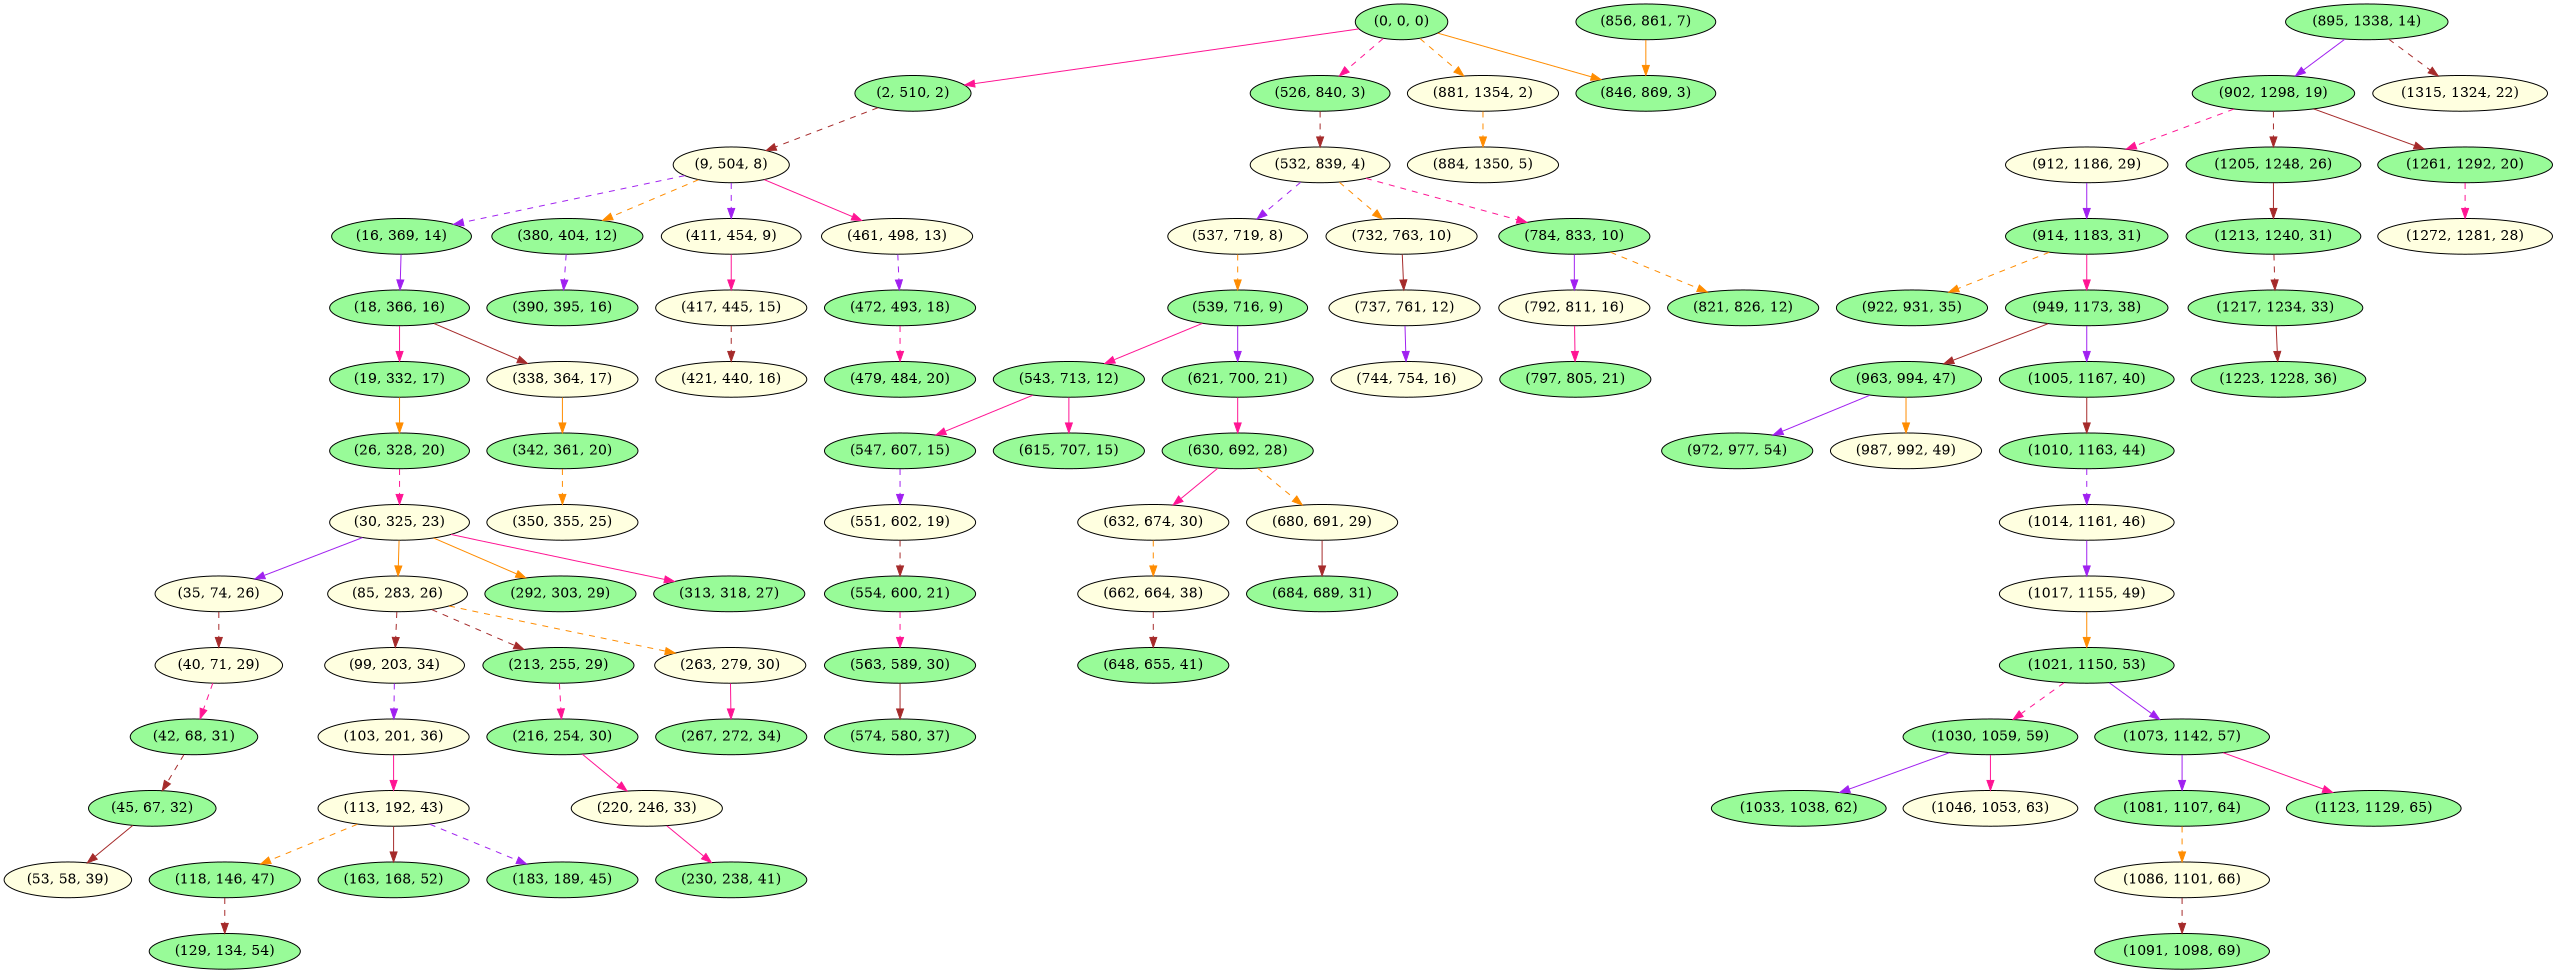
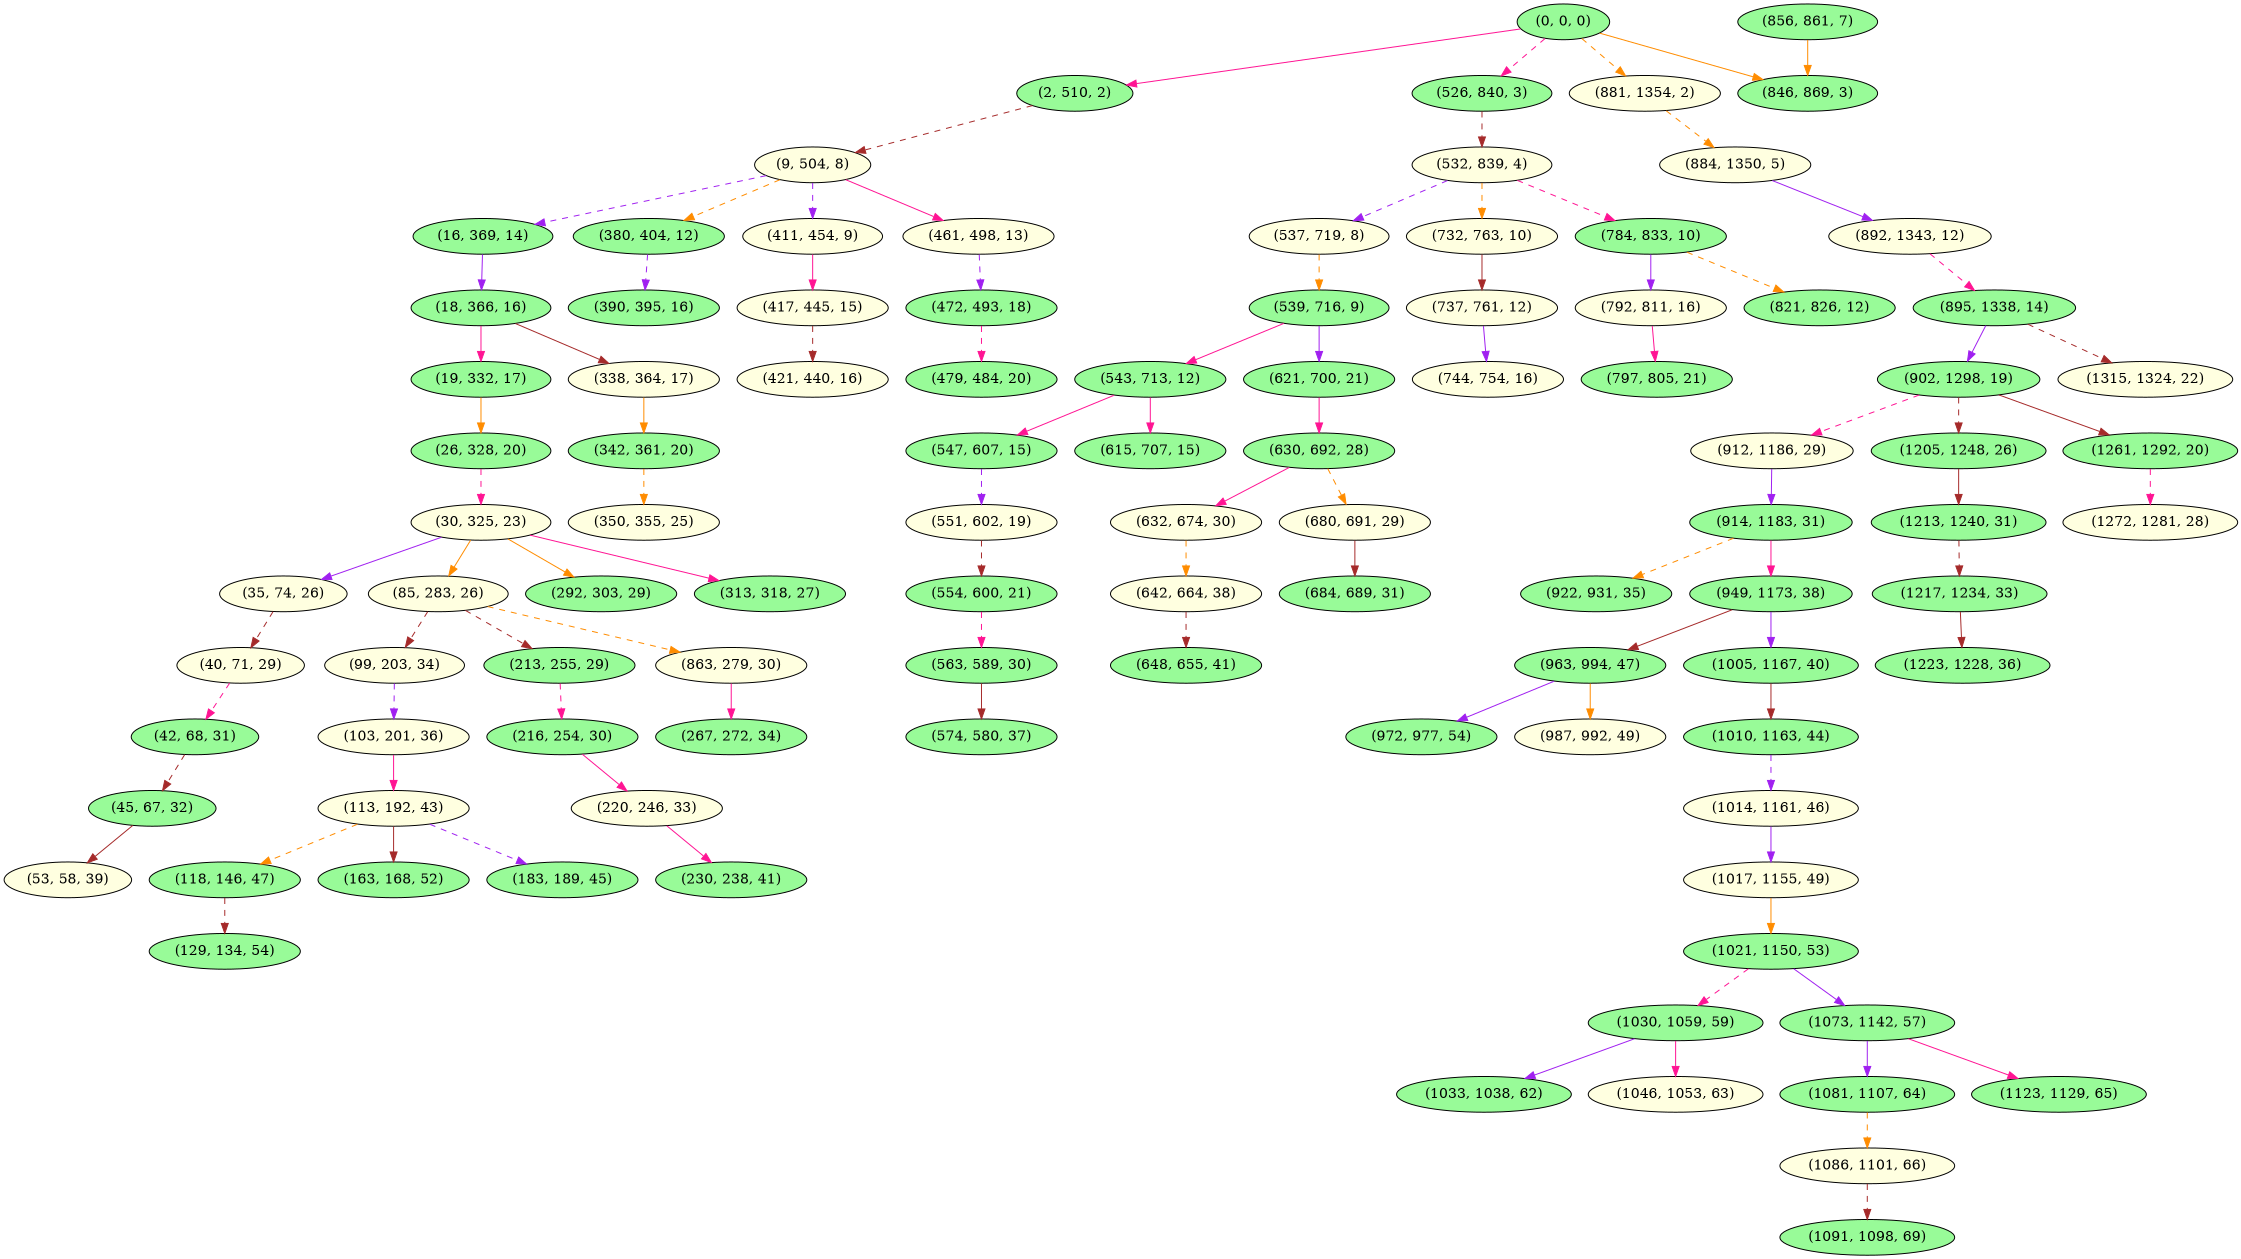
none -> (1910, 236)
(1153, 594) -> (1186, 594)
(730, 665) -> (731, 665)
